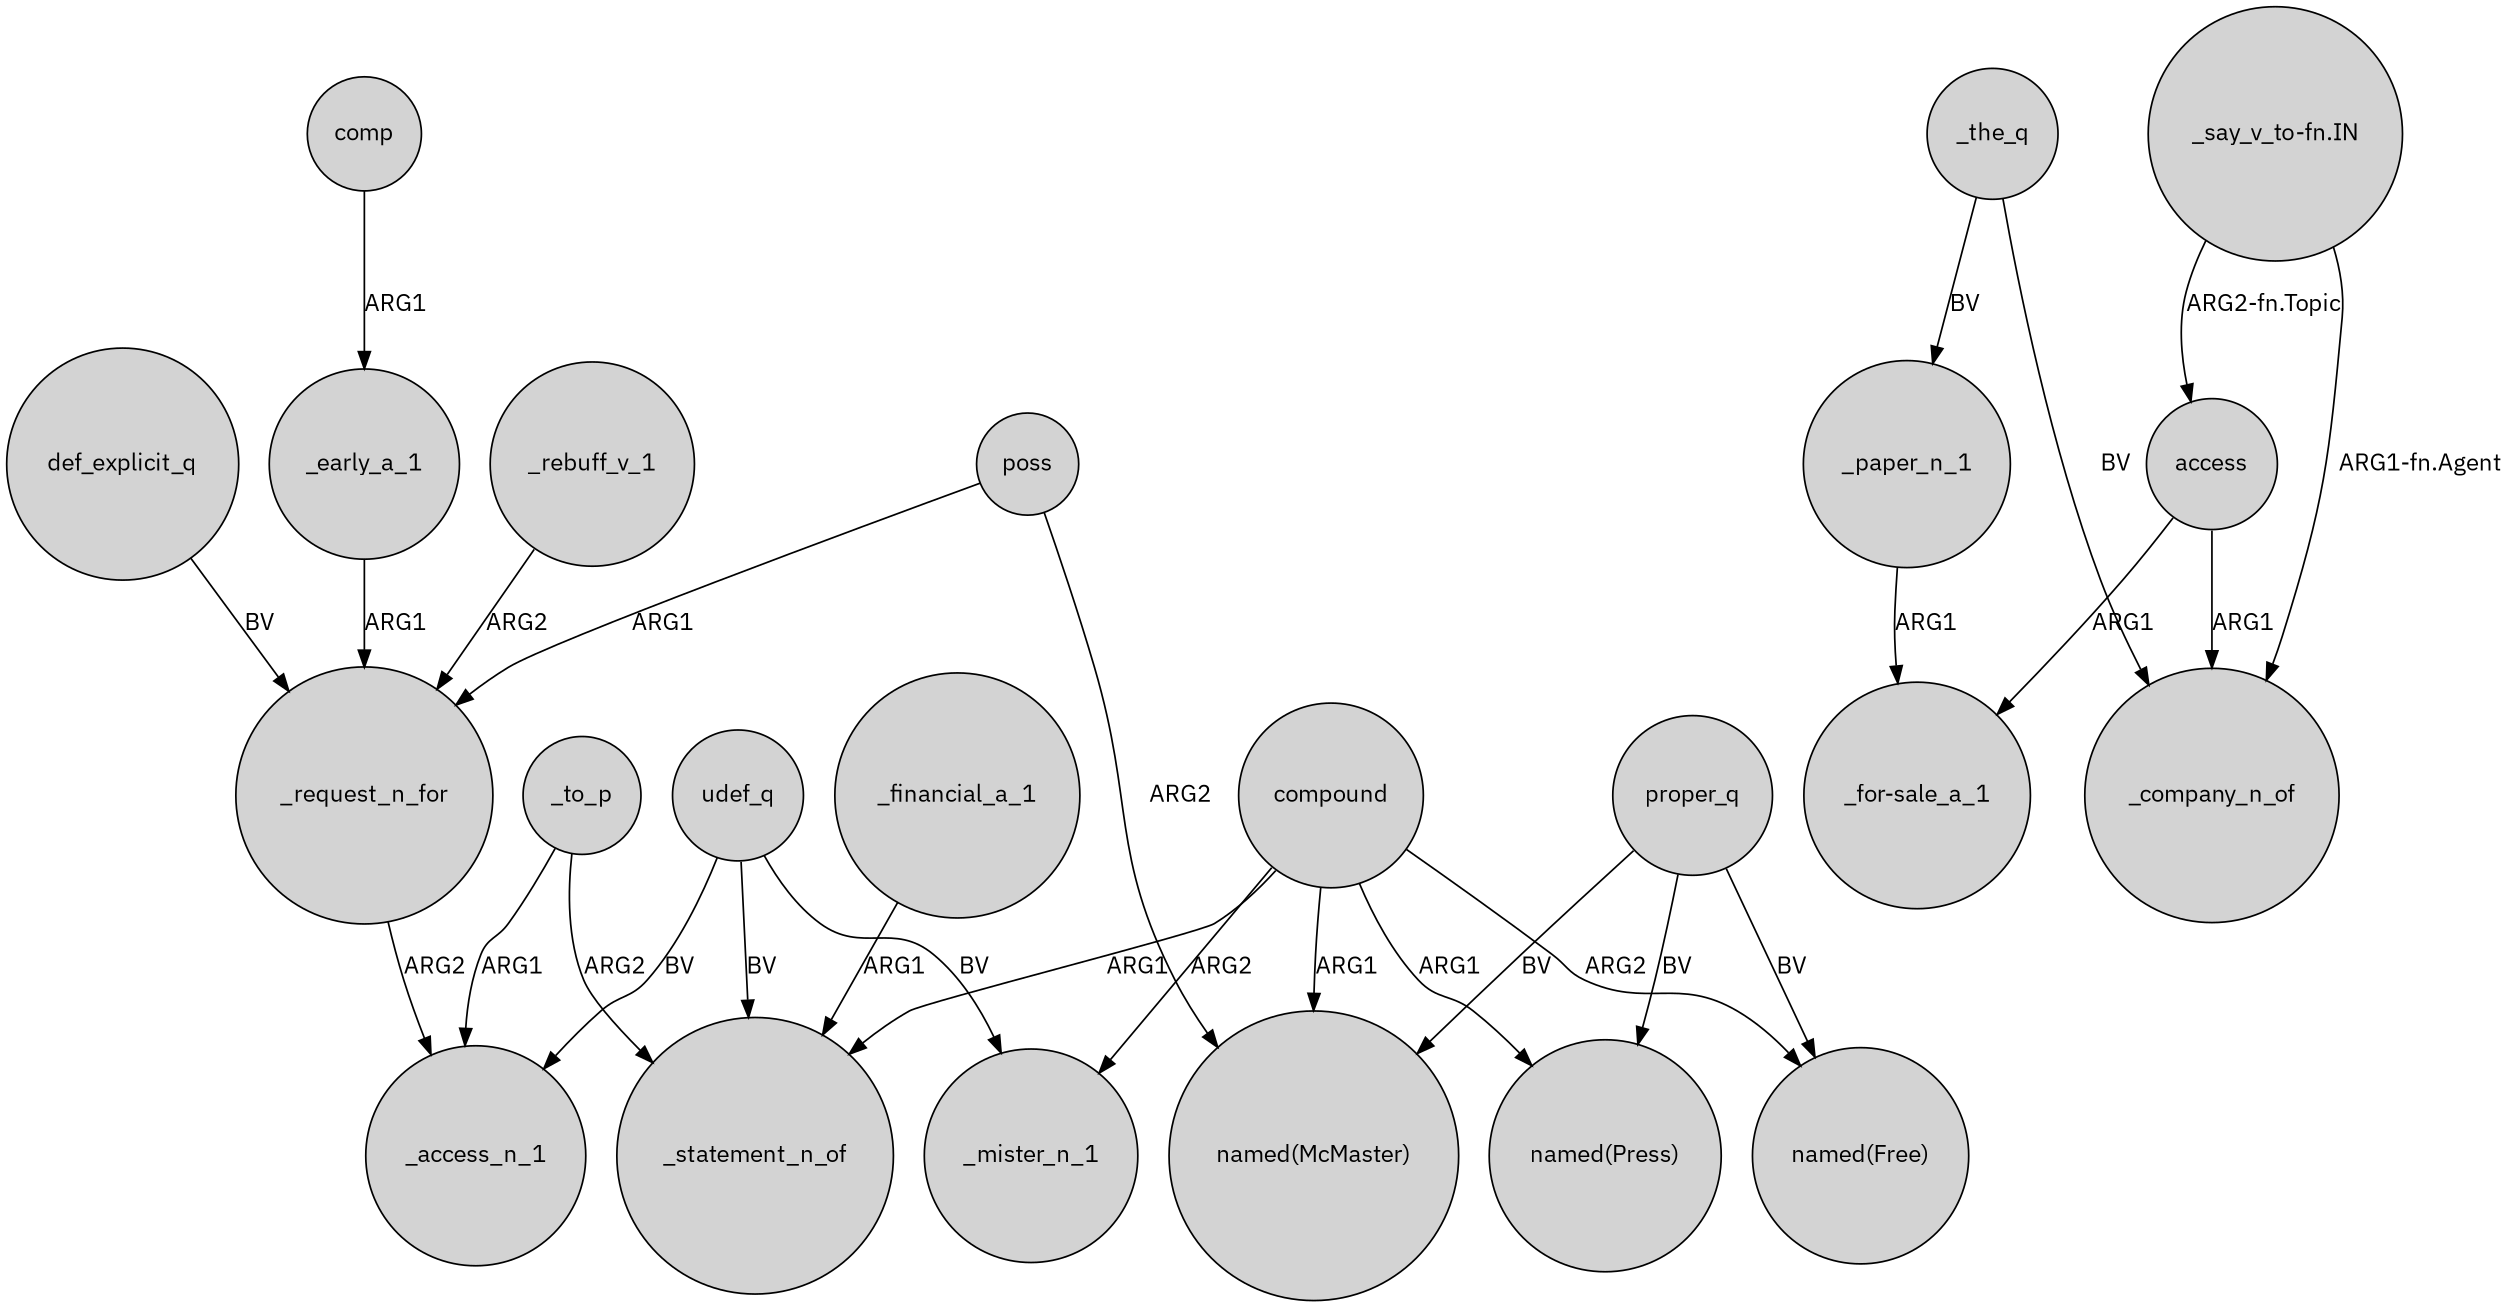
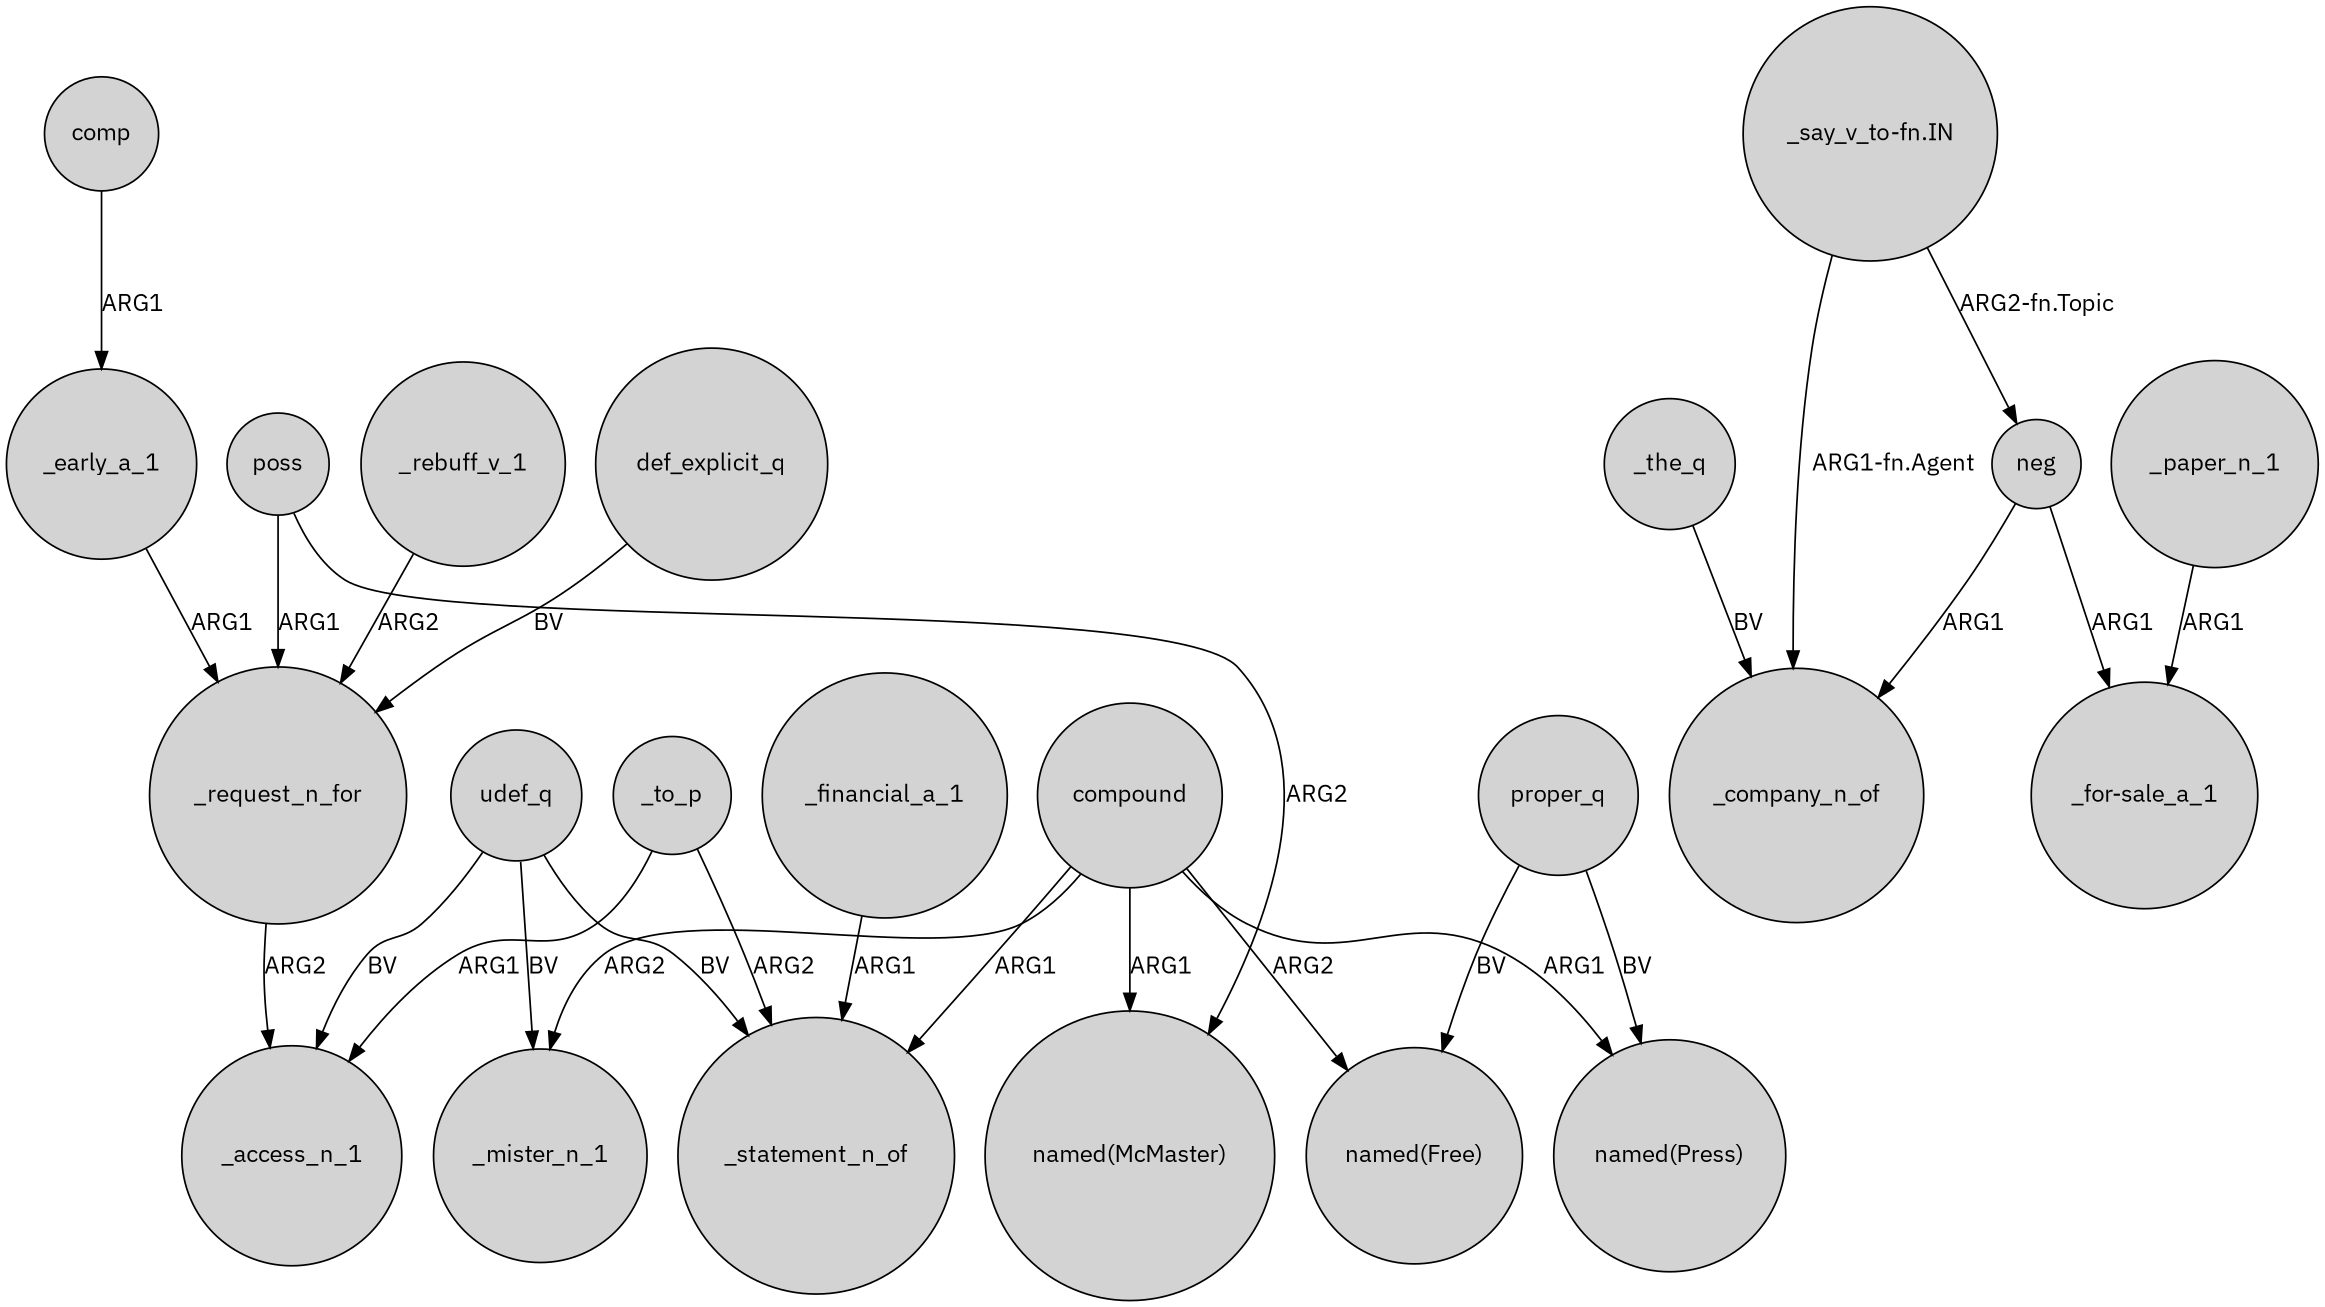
(1957, 272) -> none
(2212, 464) -> (2036, 464)
(1526, 950) -> none
